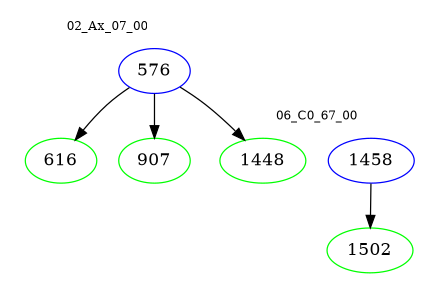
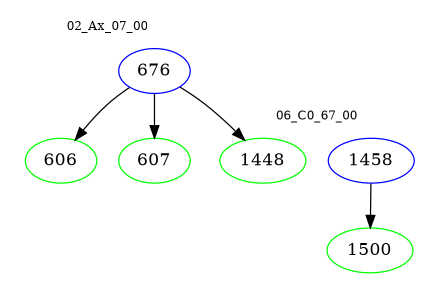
(154, 71) -> (154, 71)
(61, 161) -> (61, 161)
(154, 161) -> (154, 161)
(370, 250) -> (370, 250)
